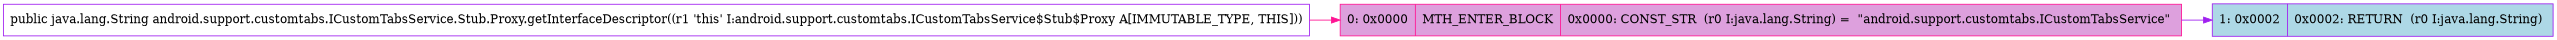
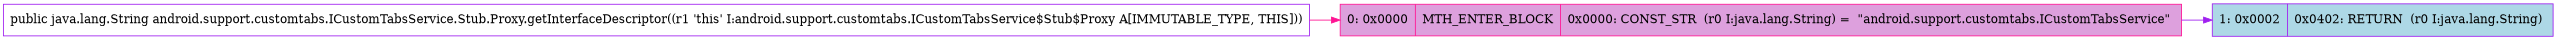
(2420, 20) -> (2420, 20)
